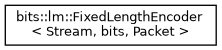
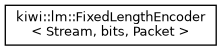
(111, 25) -> (111, 25)
